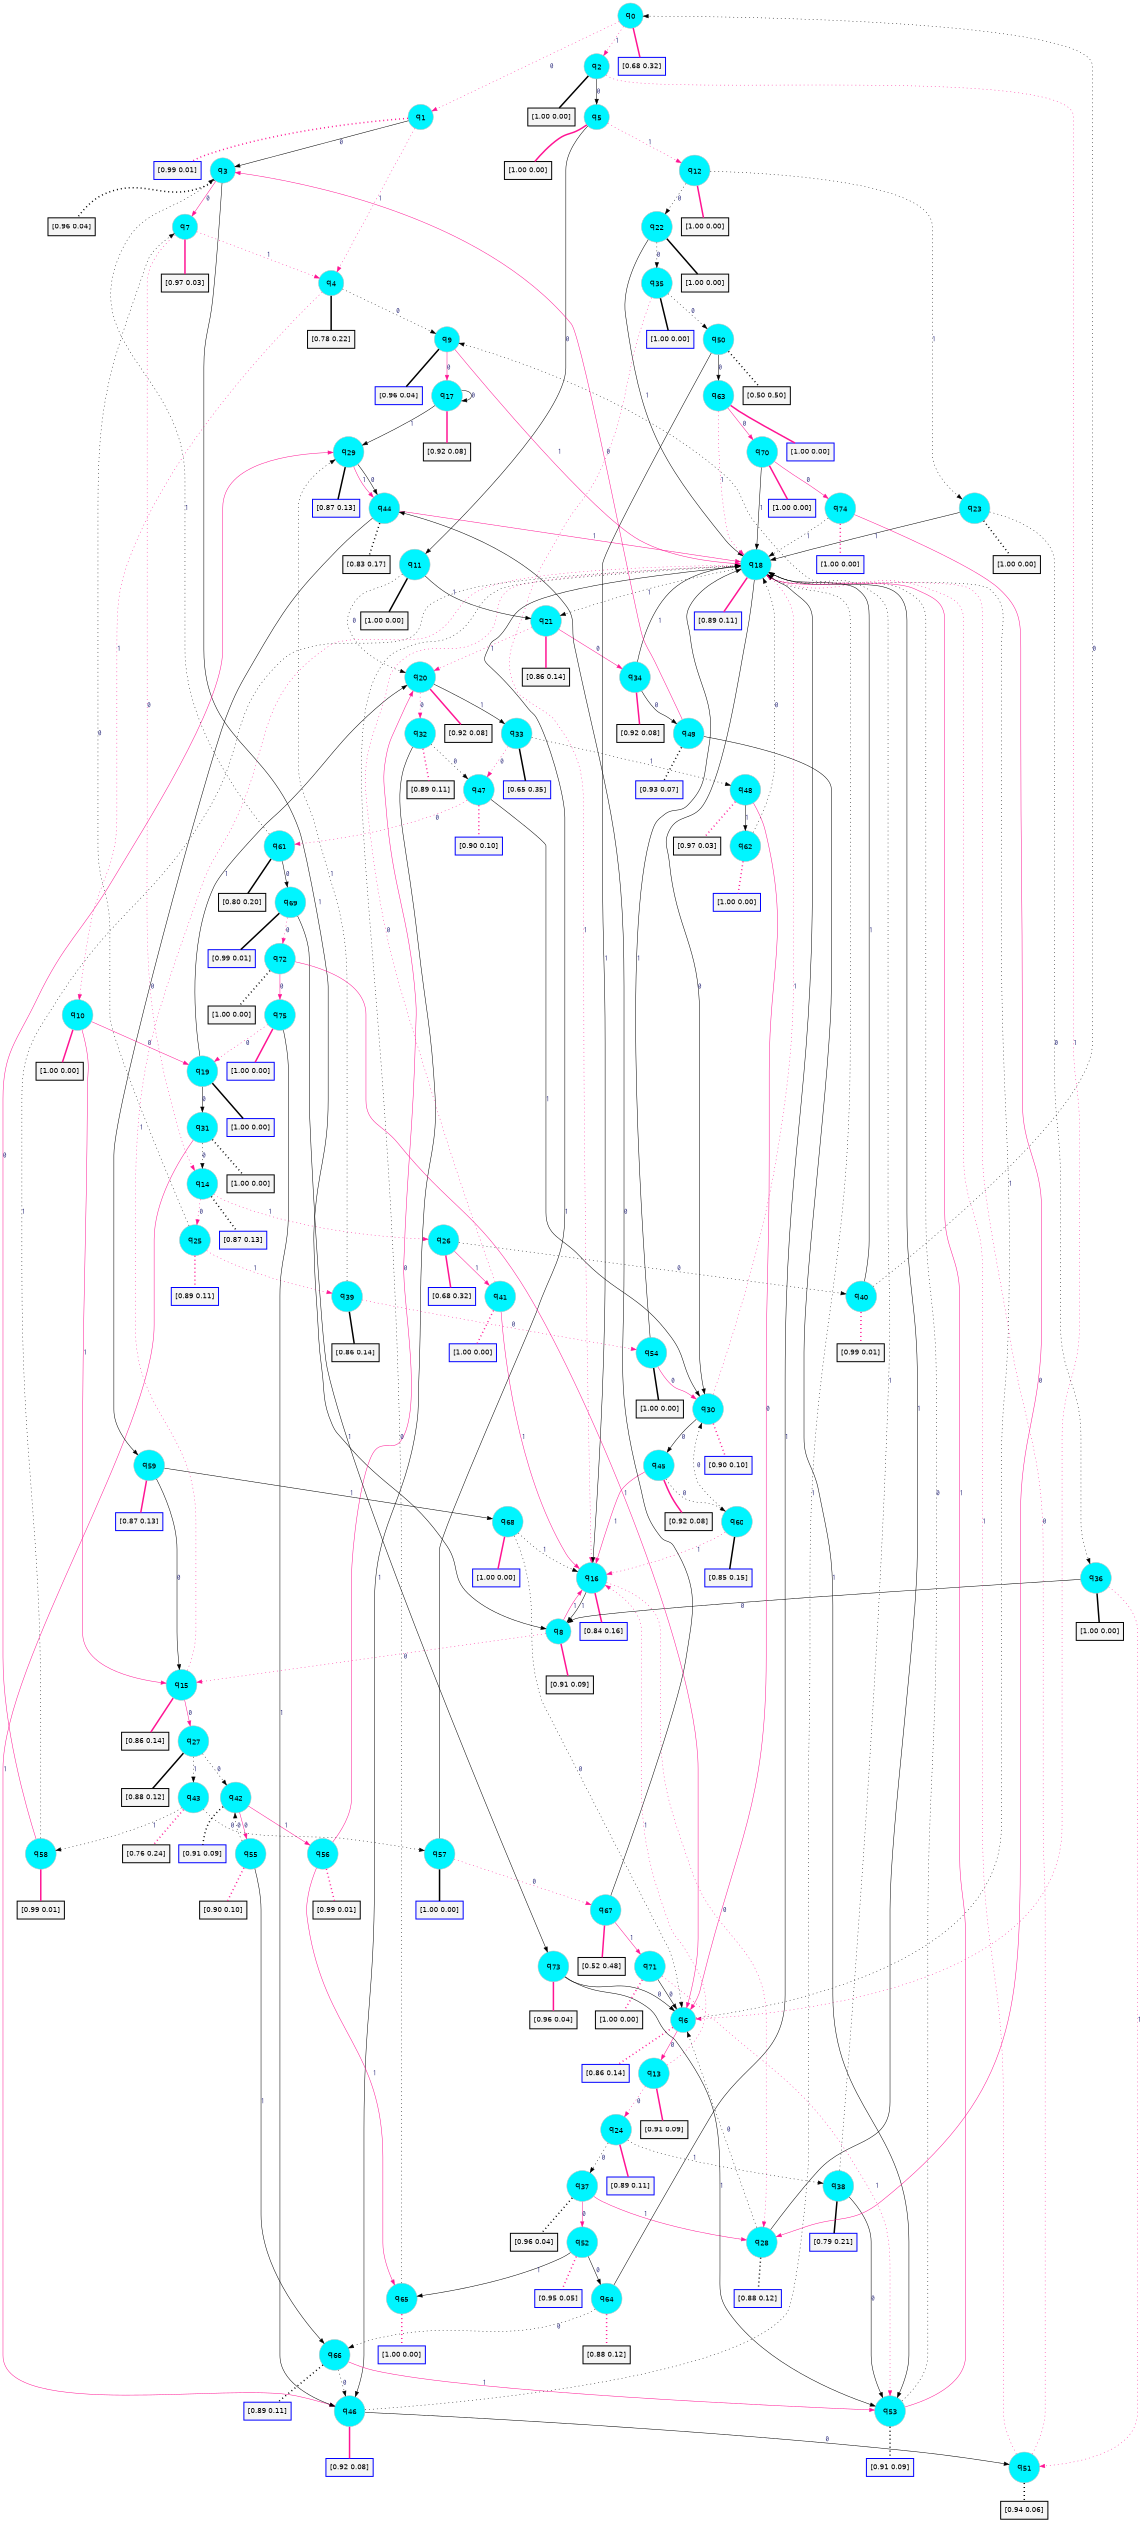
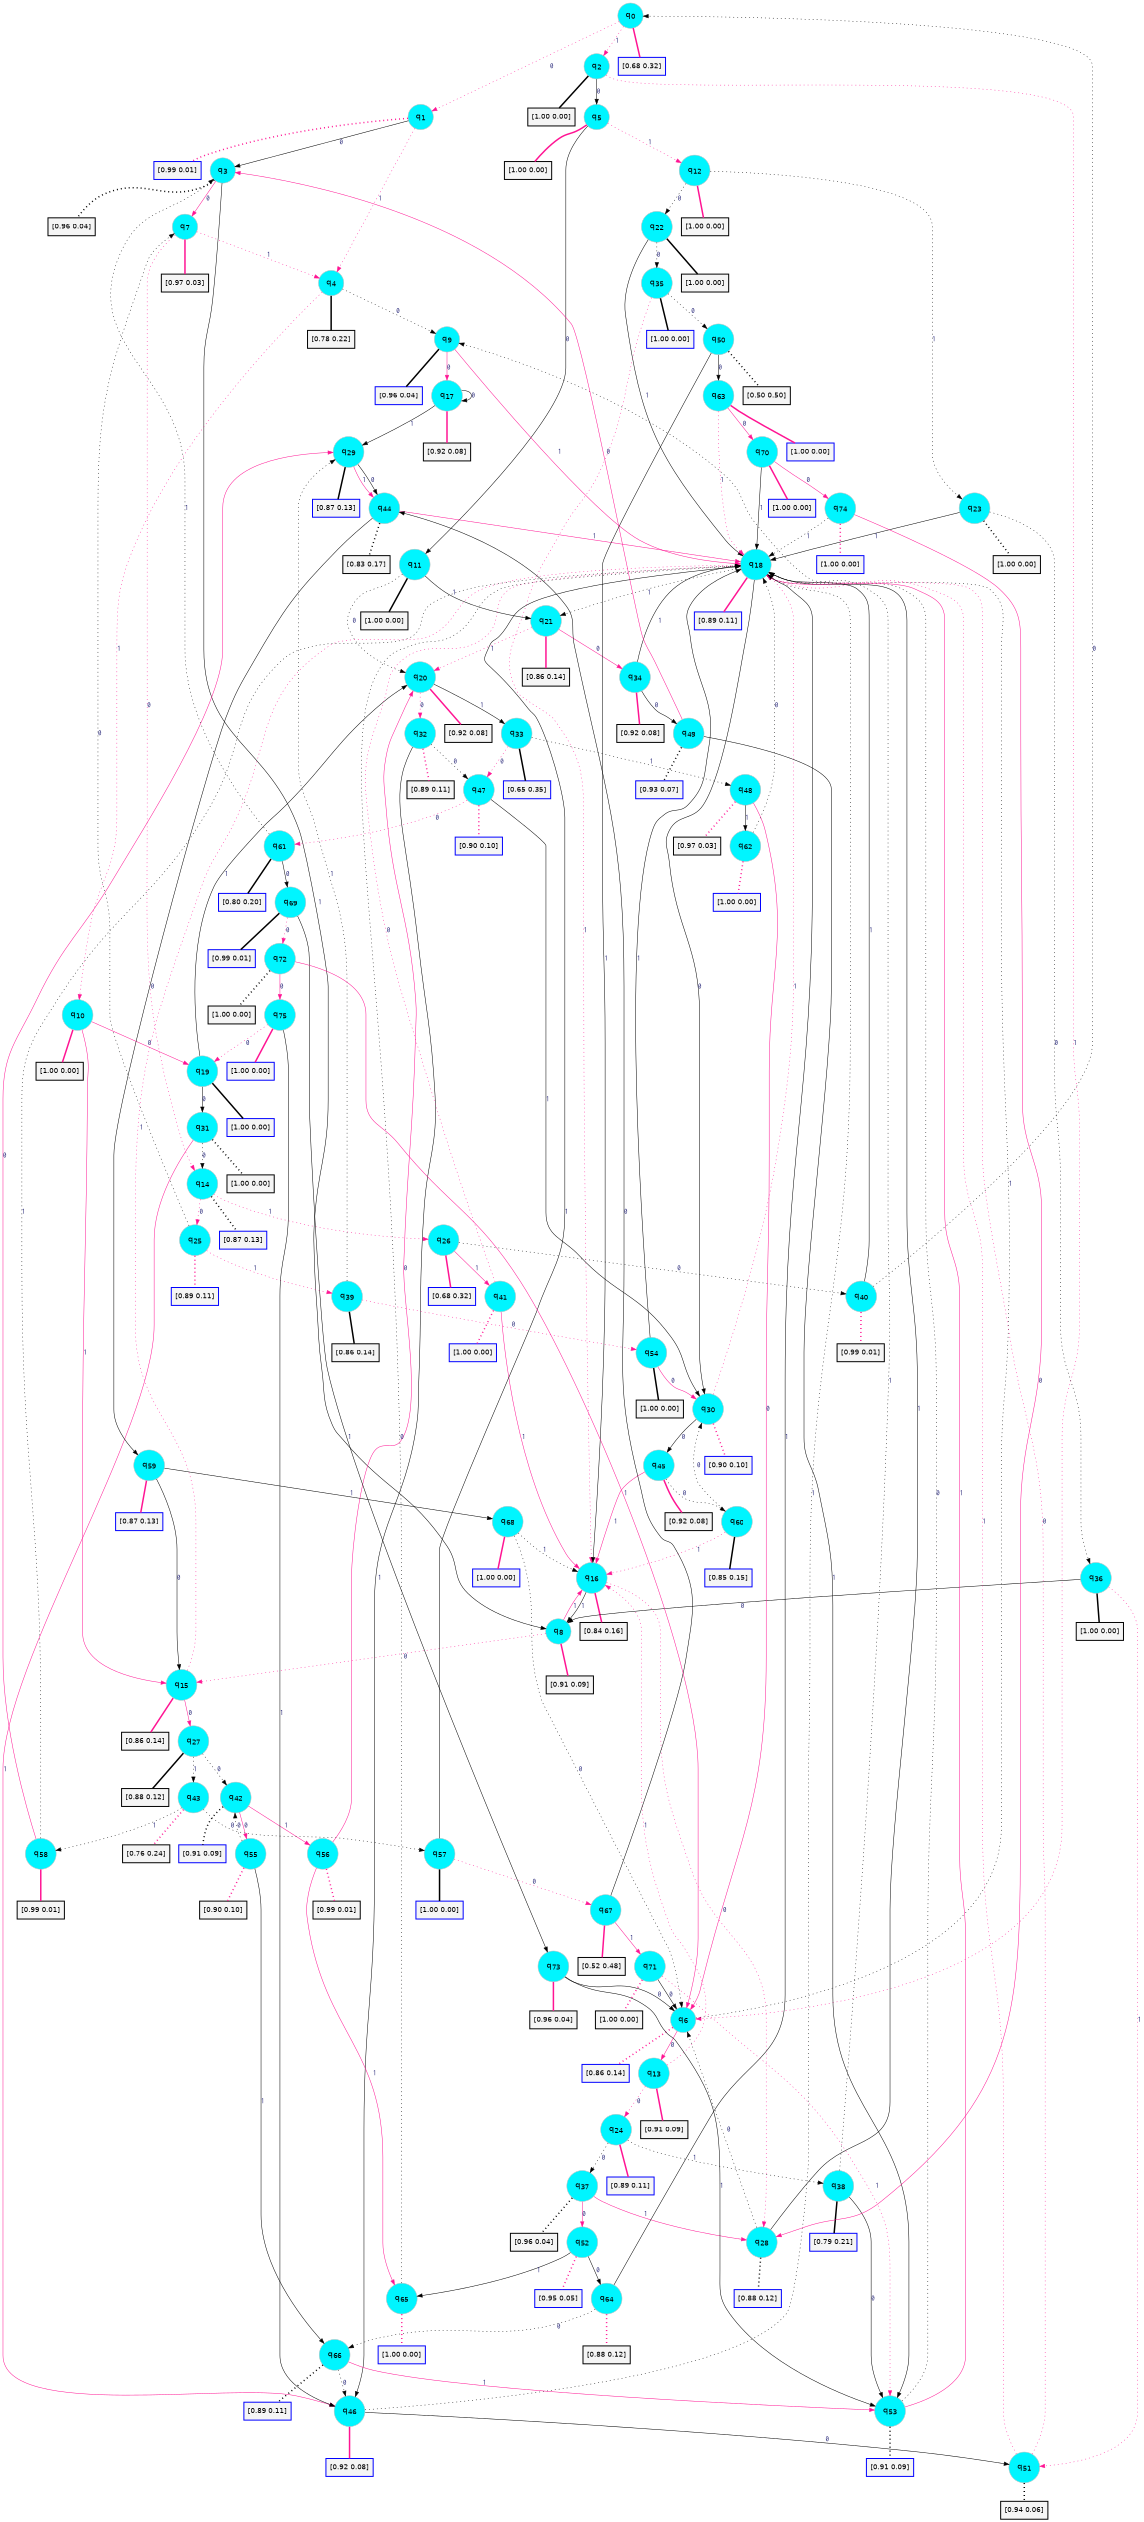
(242, 902) -> (242, 902)
(604, 1631) -> (604, 1631)
